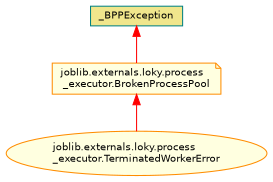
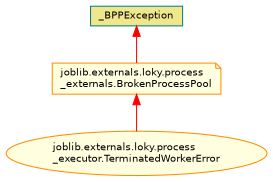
(137, 79) -> (137, 79)
